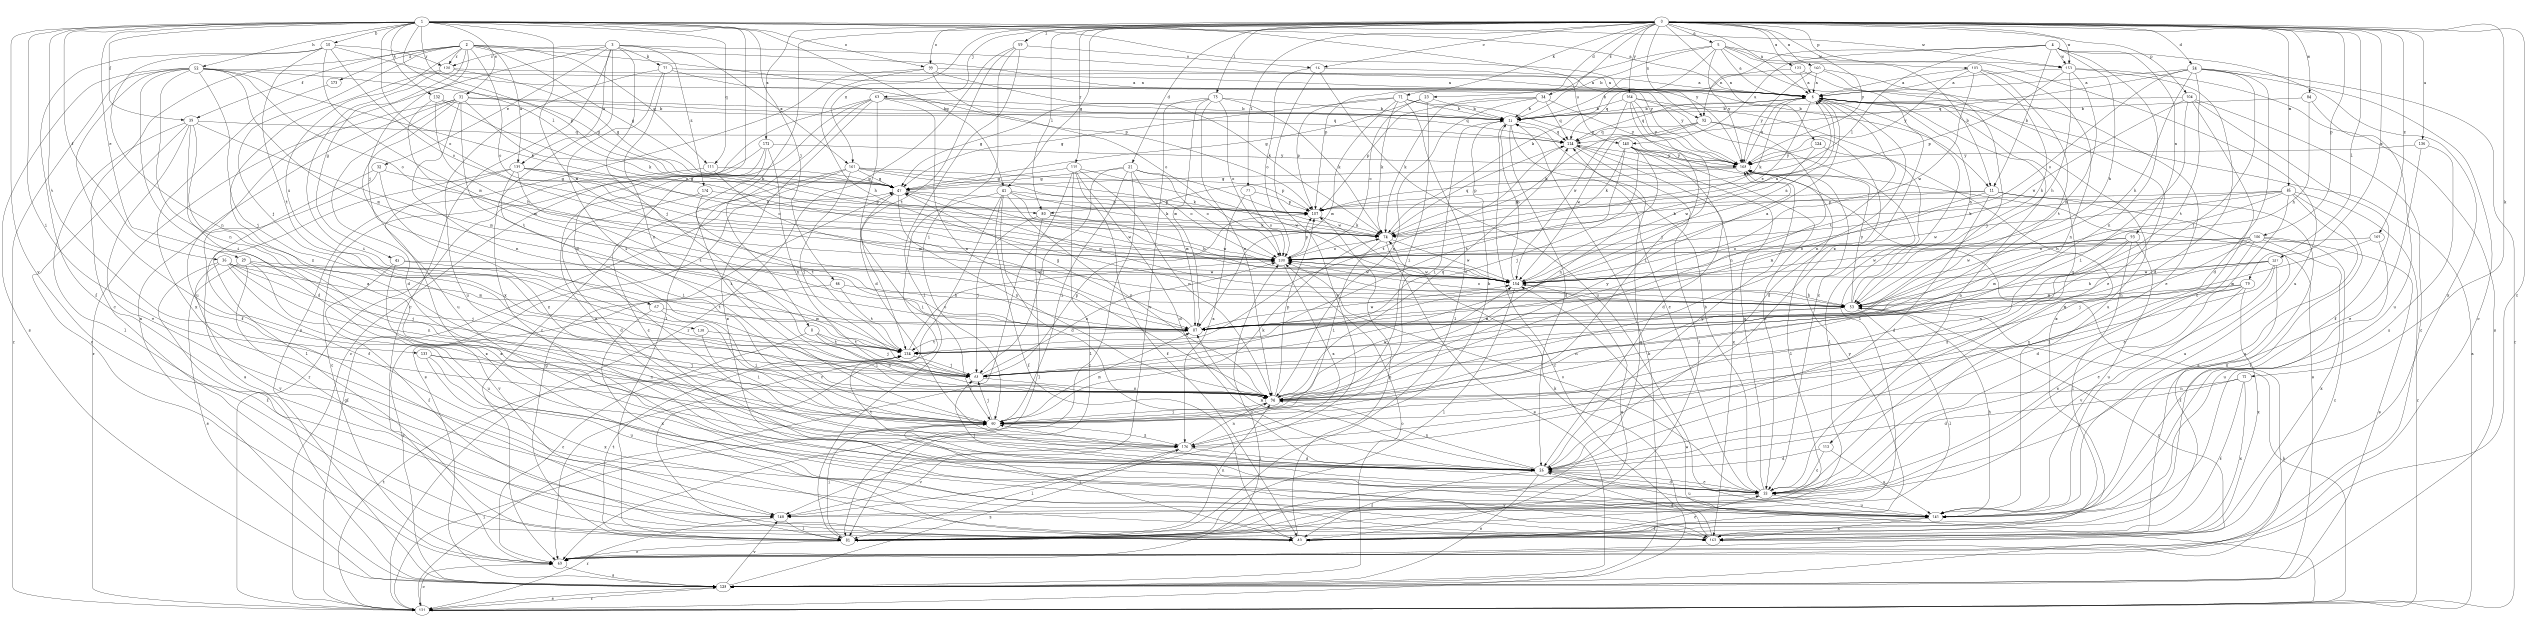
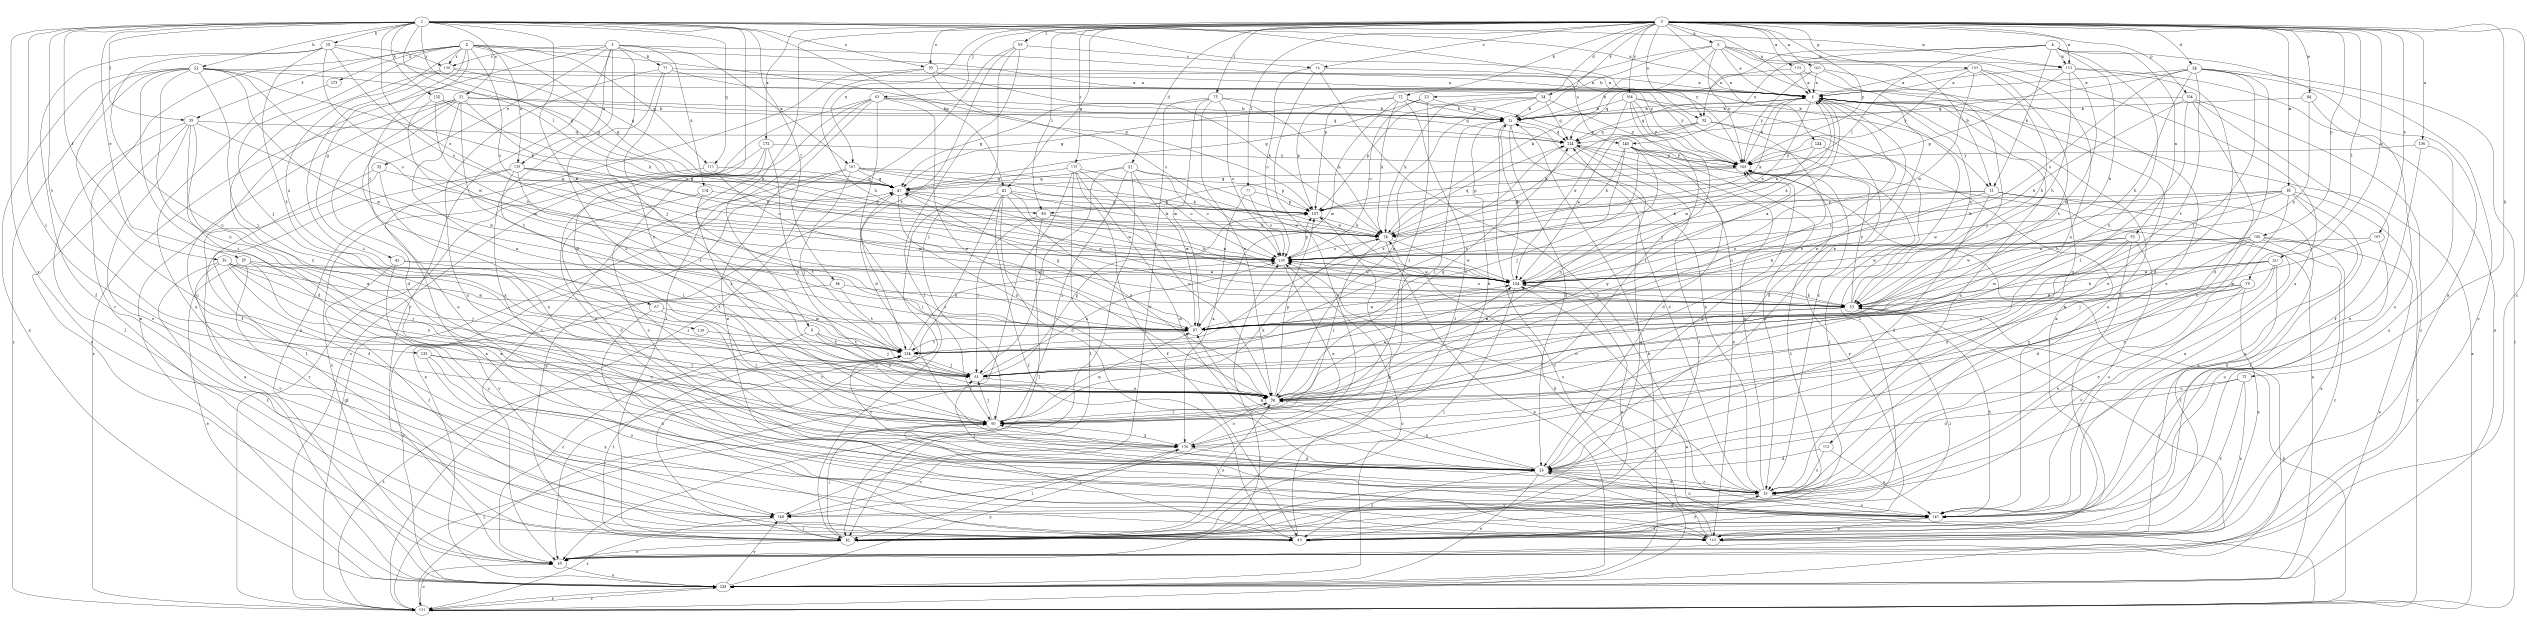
(823, 407) -> none
